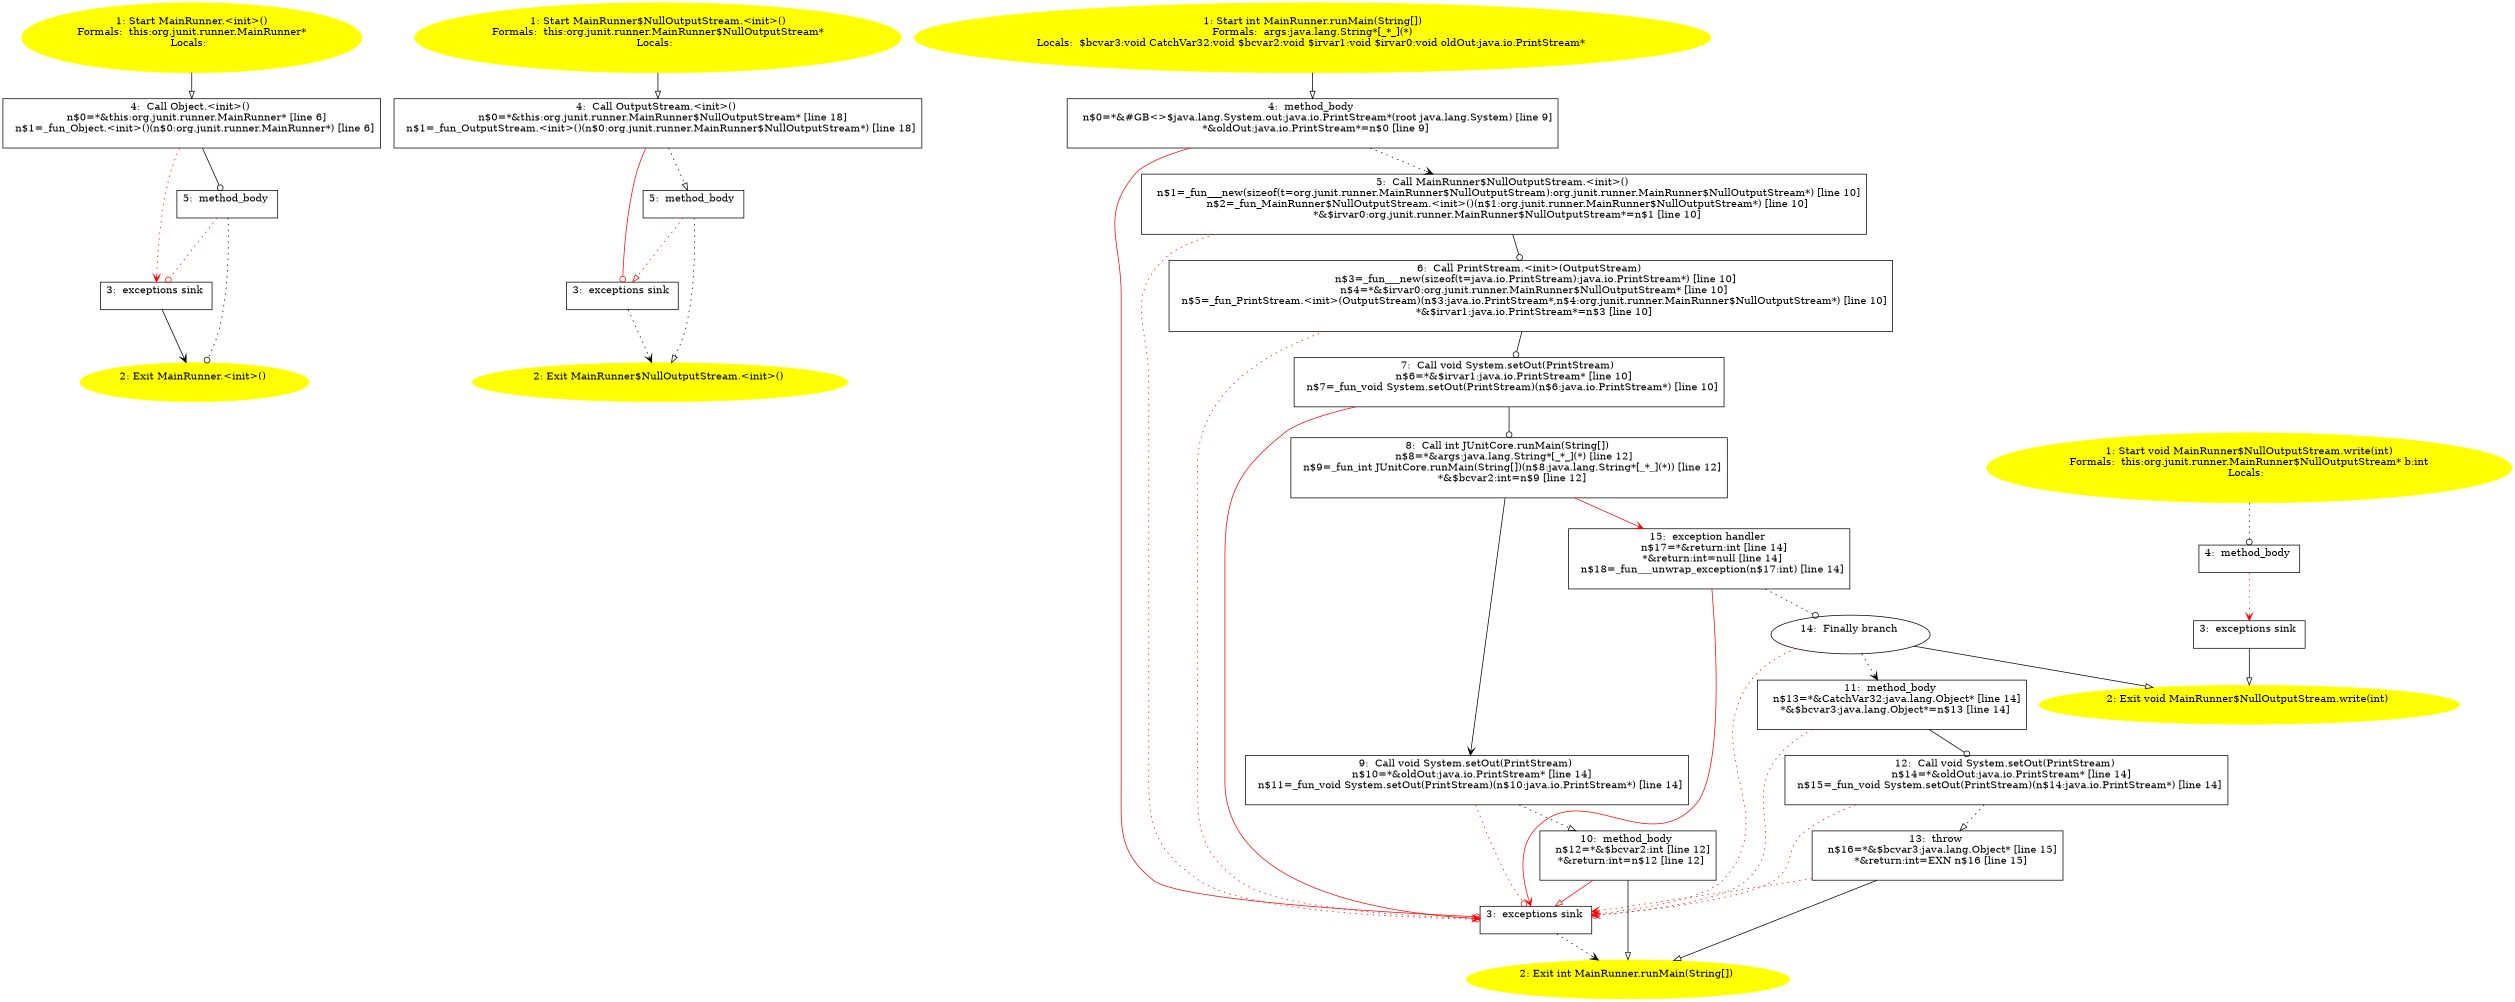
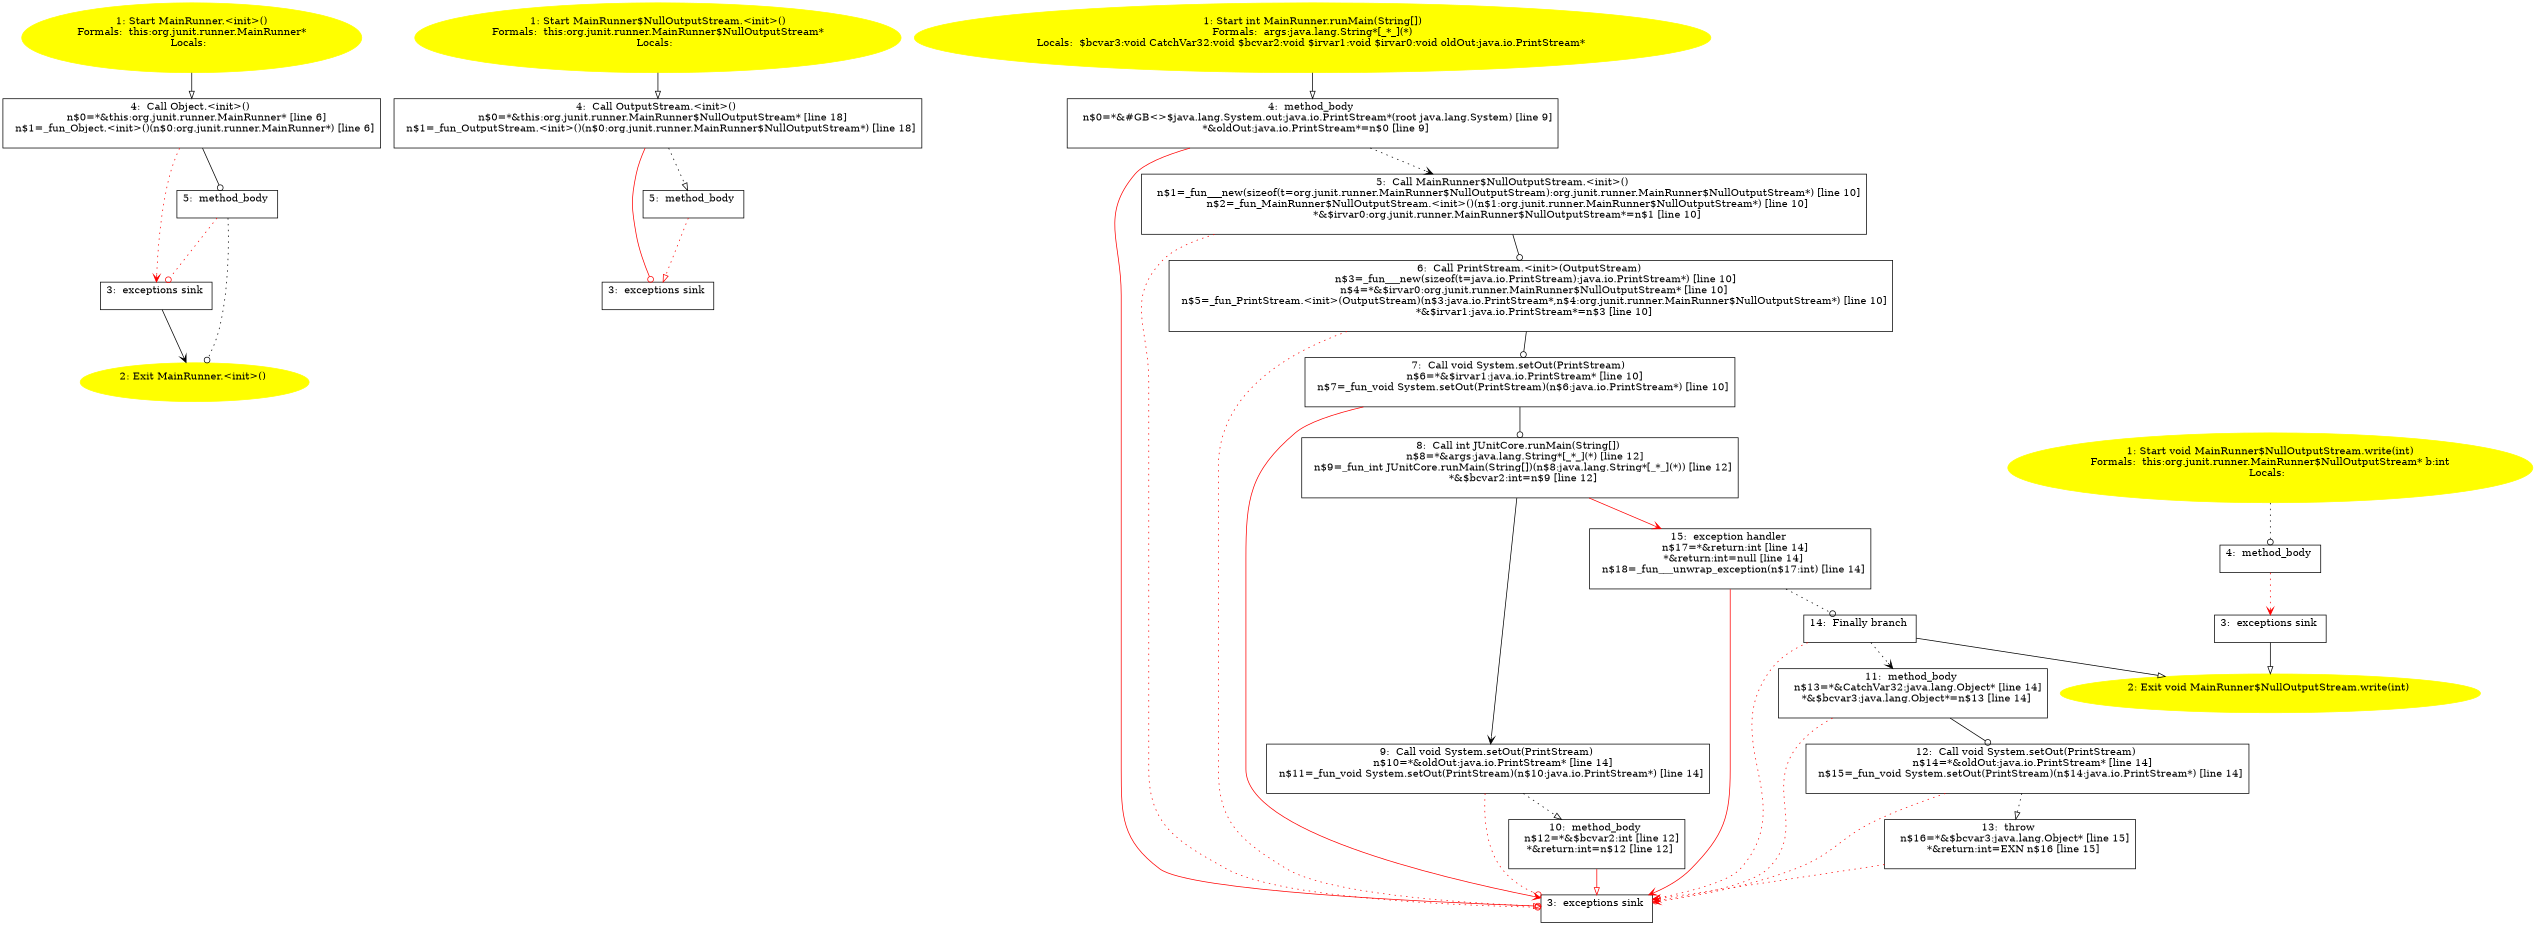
(660, 382) -> none
(1851, 635) -> (1860, 629)
(1628, 979) -> none
